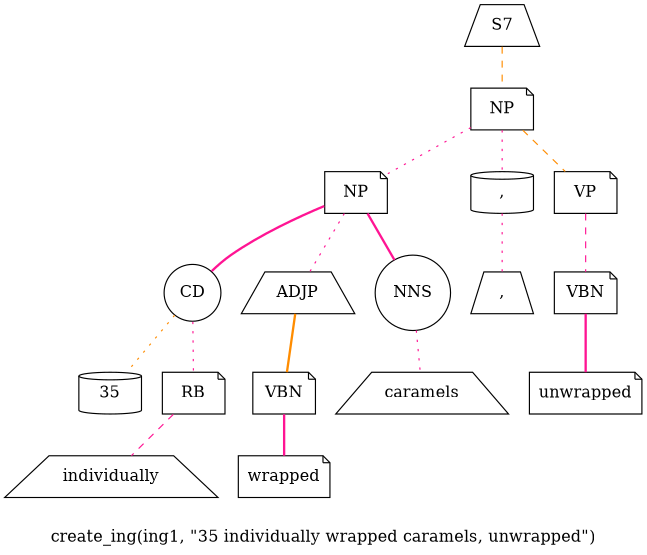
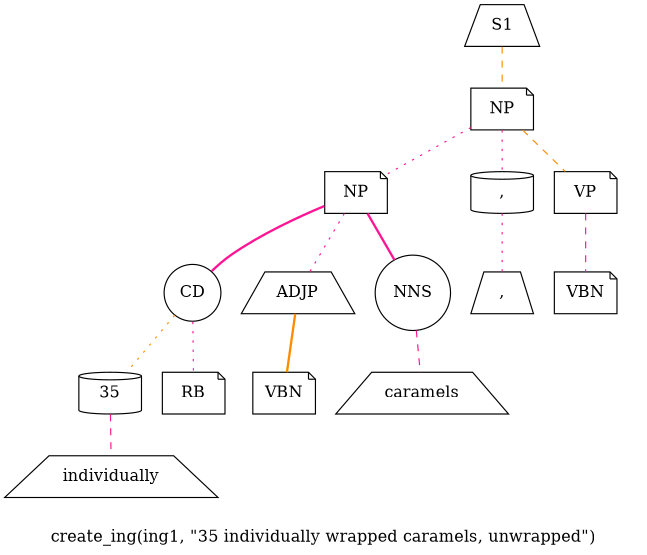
(502, 26) -> (502, 26)
(418, 351) -> (418, 351)
(586, 393) -> none
(152, 435) -> (111, 435)
(284, 477) -> none
